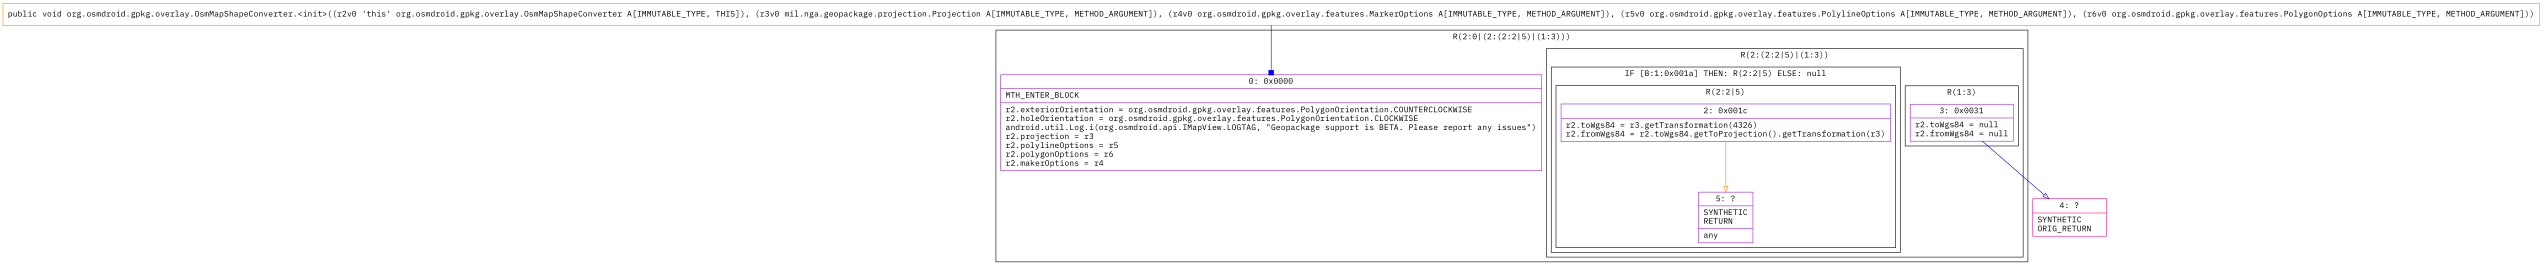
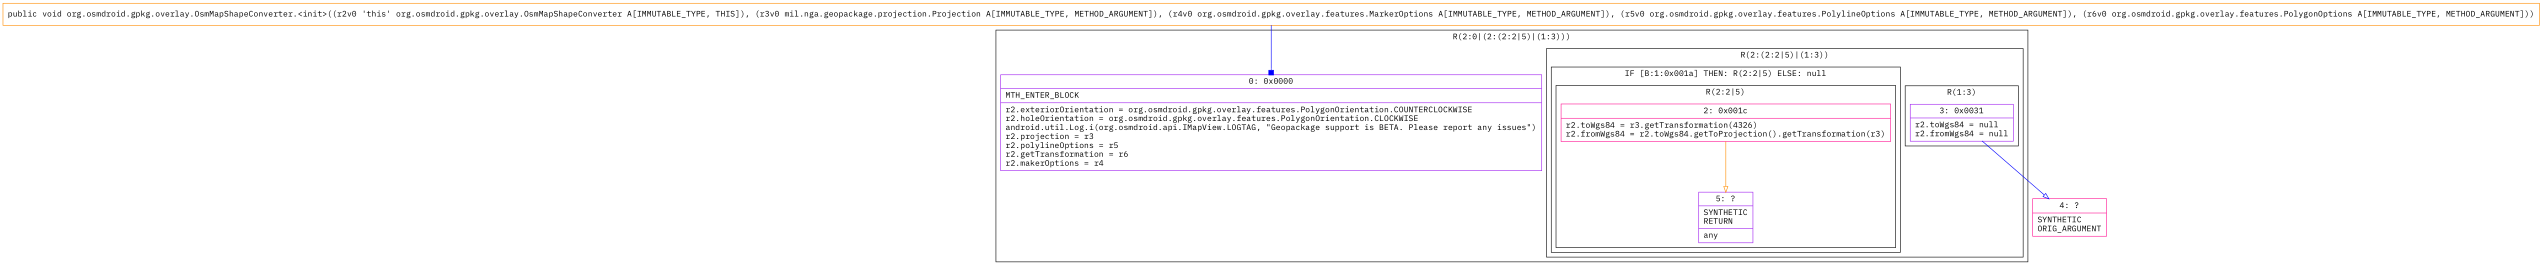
(1726, 123) -> (1726, 123)
(1060, 154) -> (1067, 154)
(2065, 229) -> (2070, 229)
